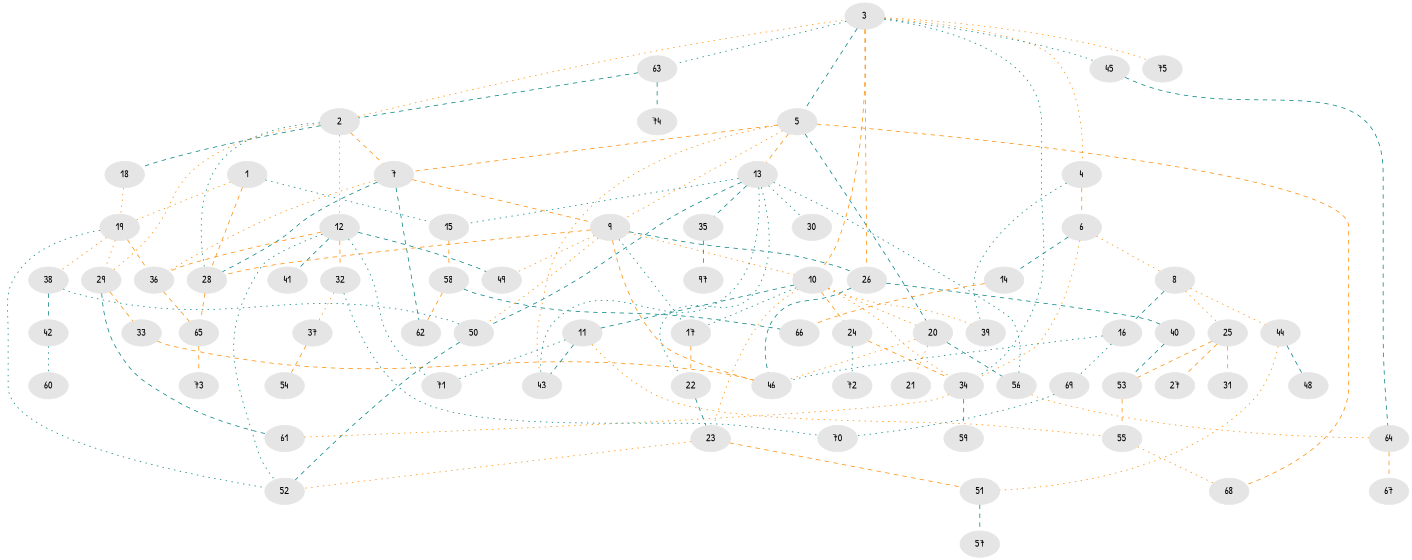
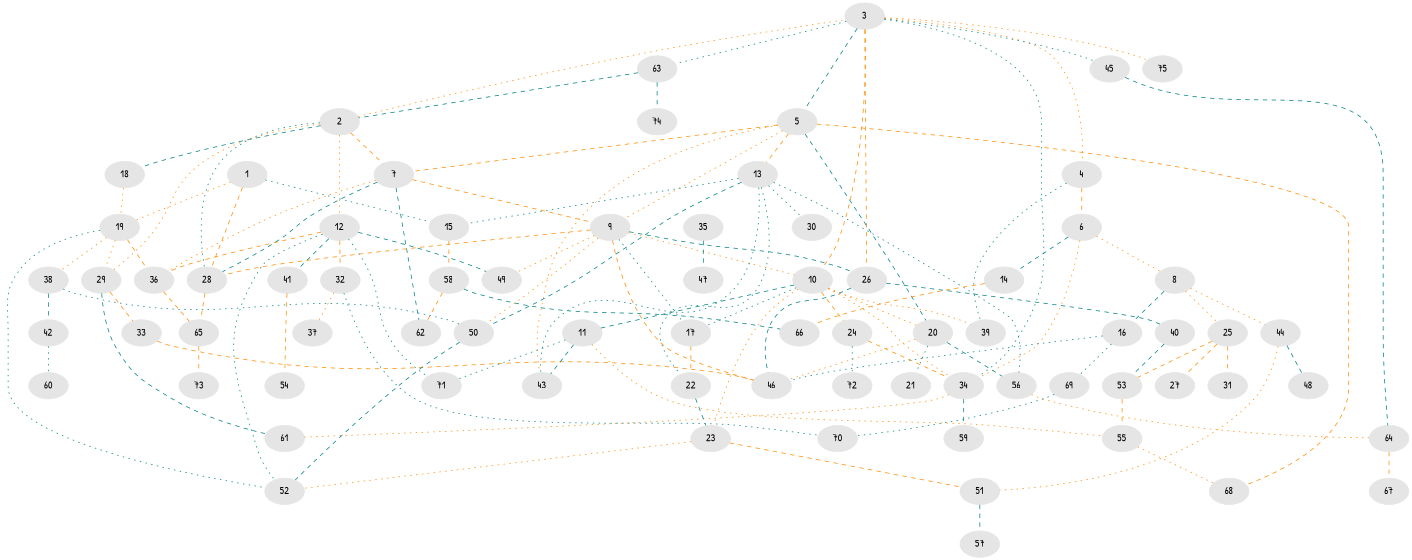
(730, 201) -> none
(703, 280) -> (703, 280)
(924, 353) -> (924, 353)
(299, 359) -> (286, 333)
